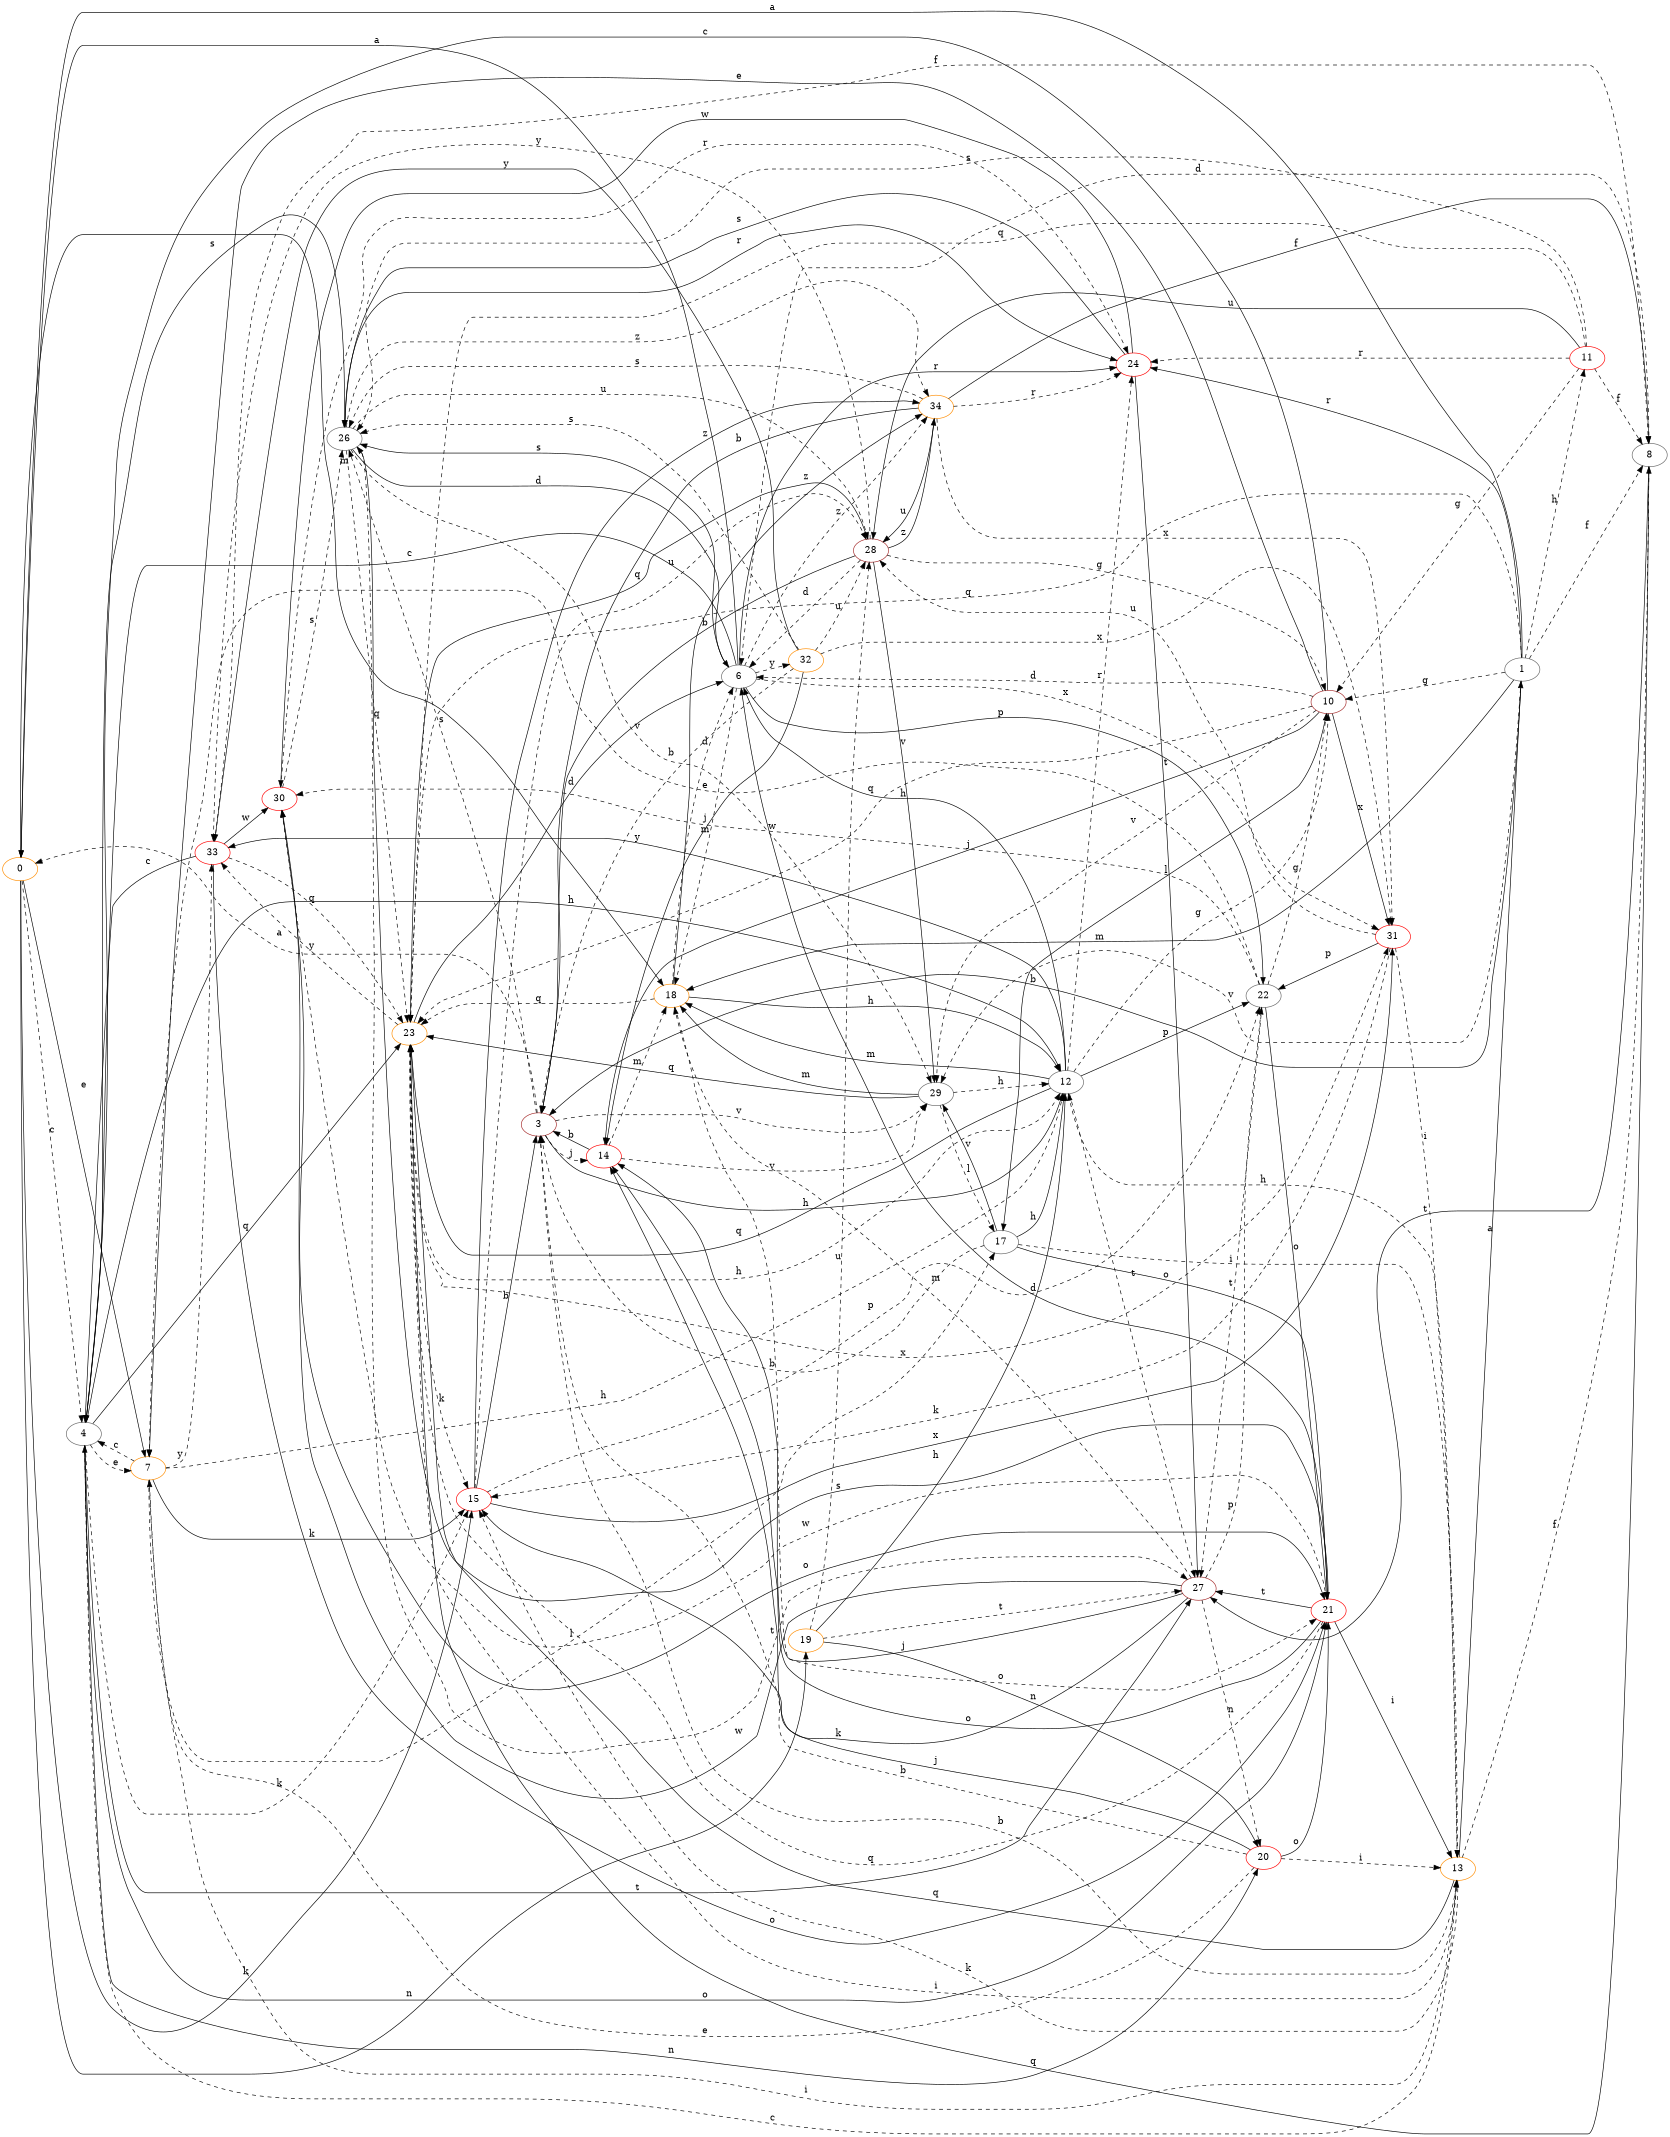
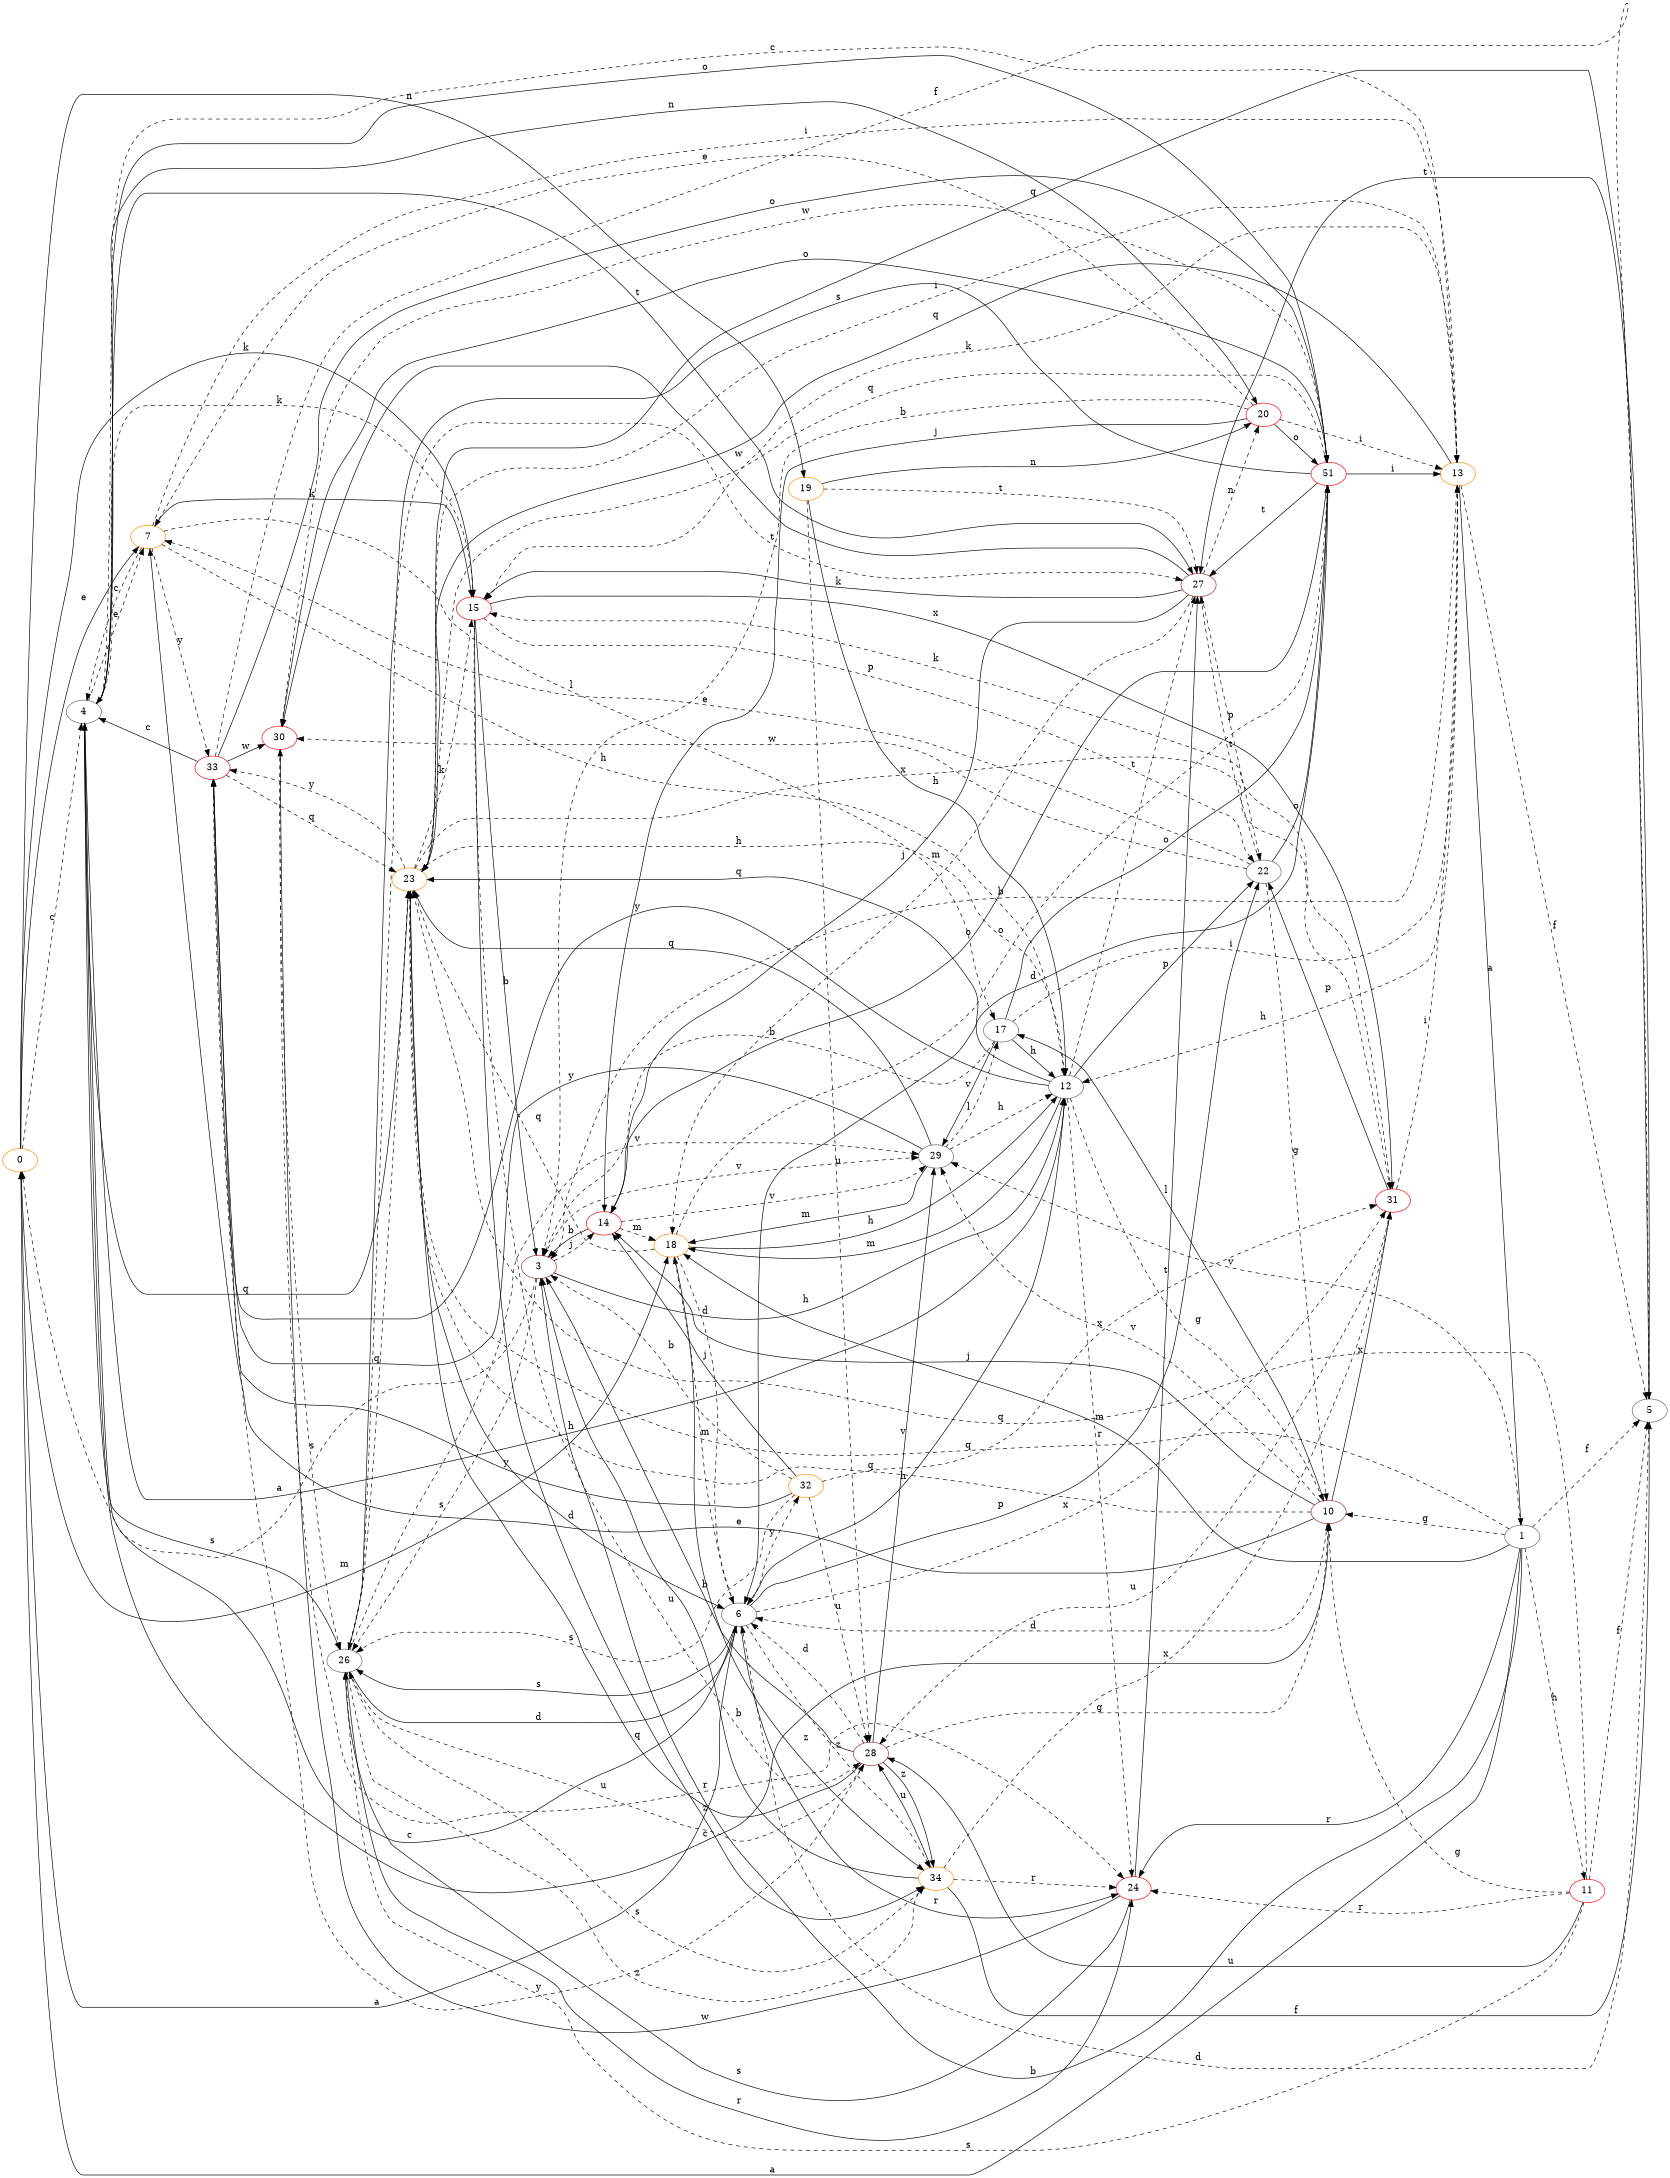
(1650, 455) -> (1650, 1411)
none -> (417, 1365)
(1329, 1611) -> (1329, 474)
